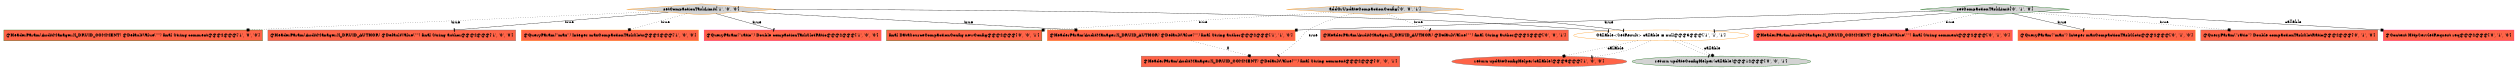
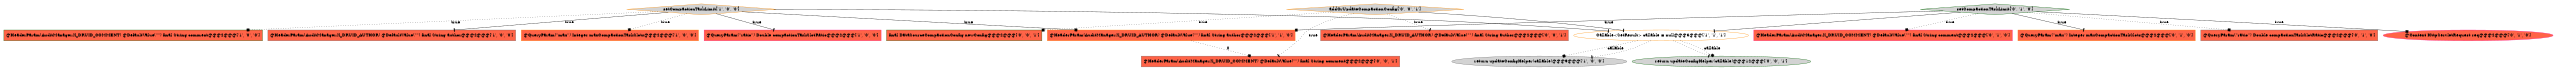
(2293, 22) -> (2279, 22)
(2449, 35) -> (2468, 35)
(1539, 62) -> (1539, 62)
